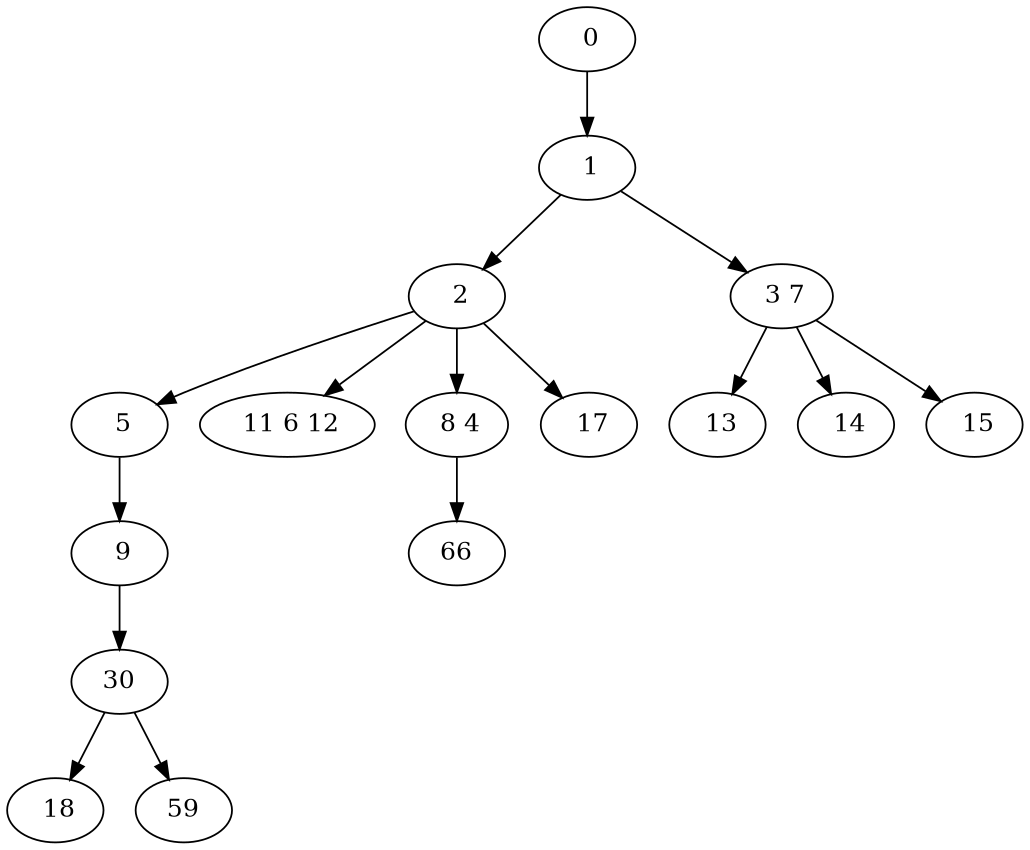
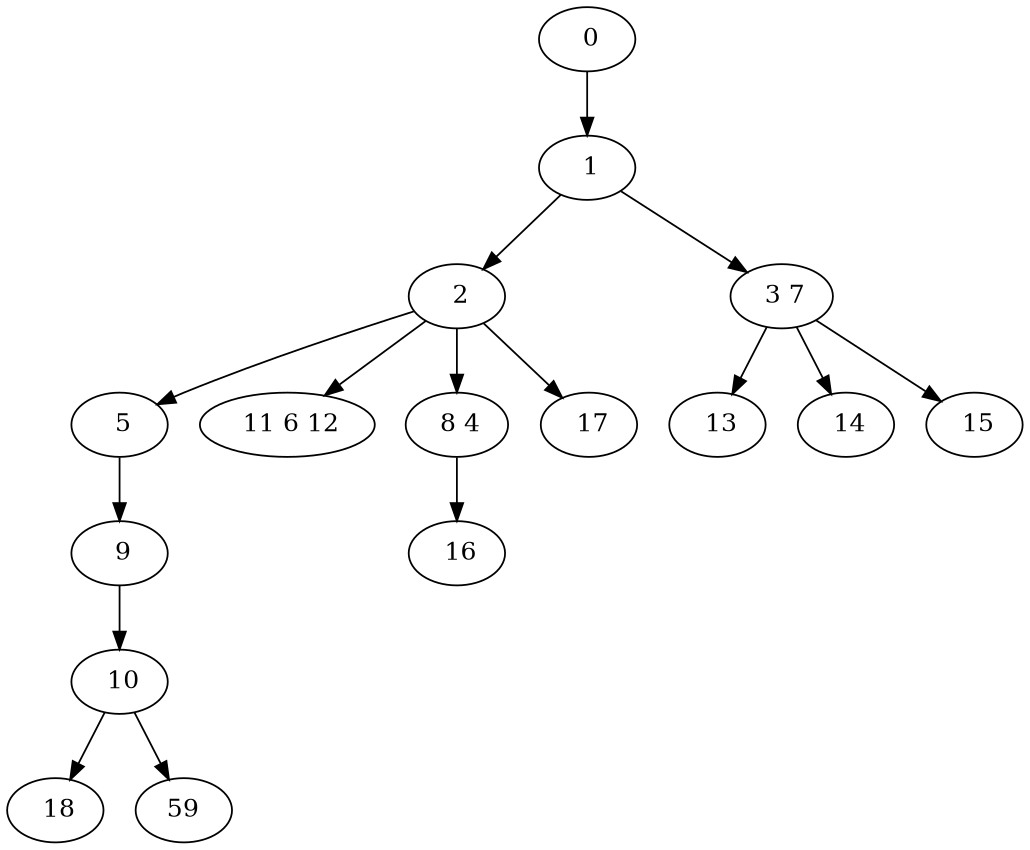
(457, 553) -> (457, 553)
(120, 682) -> (120, 682)
